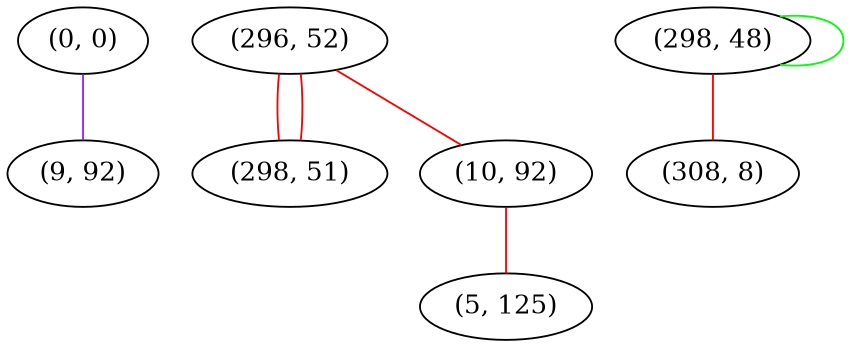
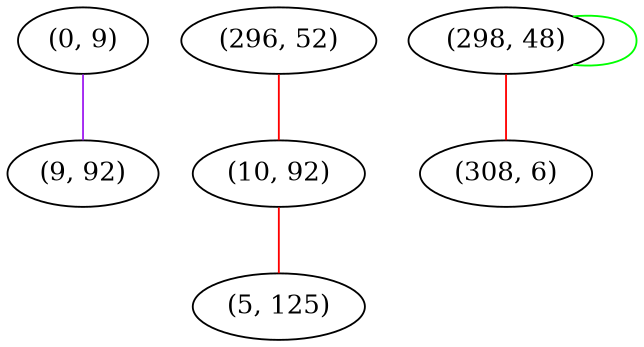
(83, 41) -> (83, 41)
(290, 174) -> none
(713, 174) -> (506, 174)
